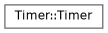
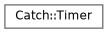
(54, 17) -> (54, 17)
